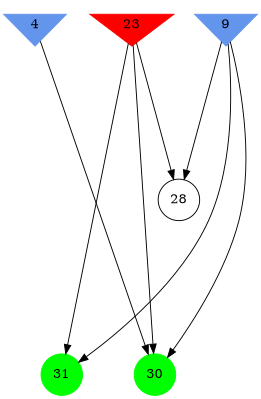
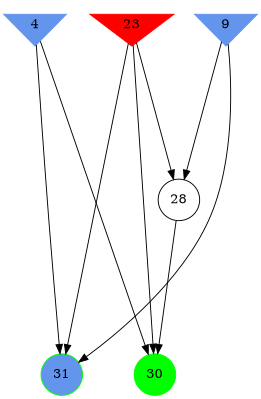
none -> (47, 195)
(242, 204) -> (169, 270)
(62, 375) -> (62, 375)
